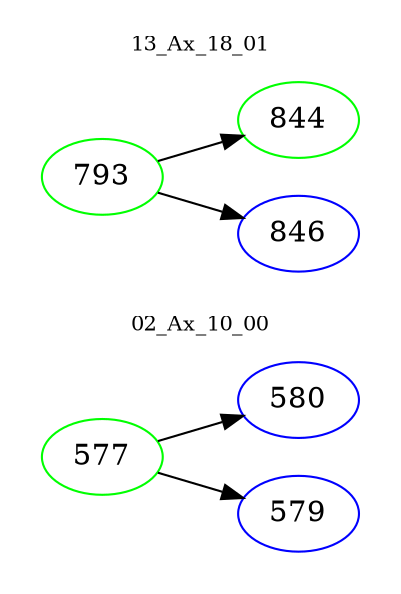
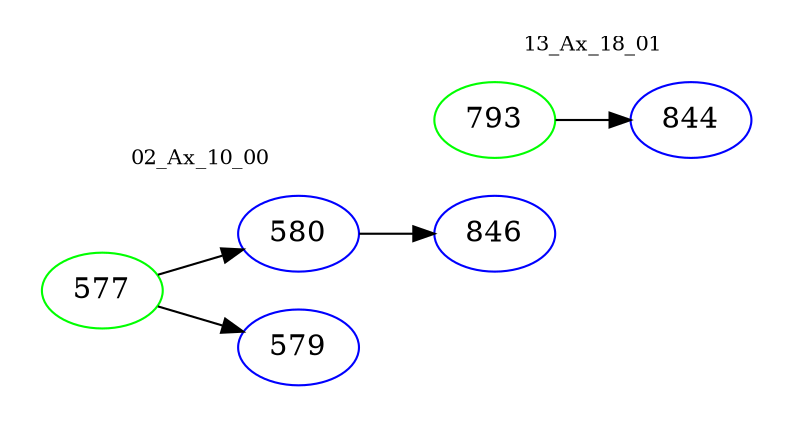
(299, 120) -> (691, 120)
(190, 202) -> (389, 234)
